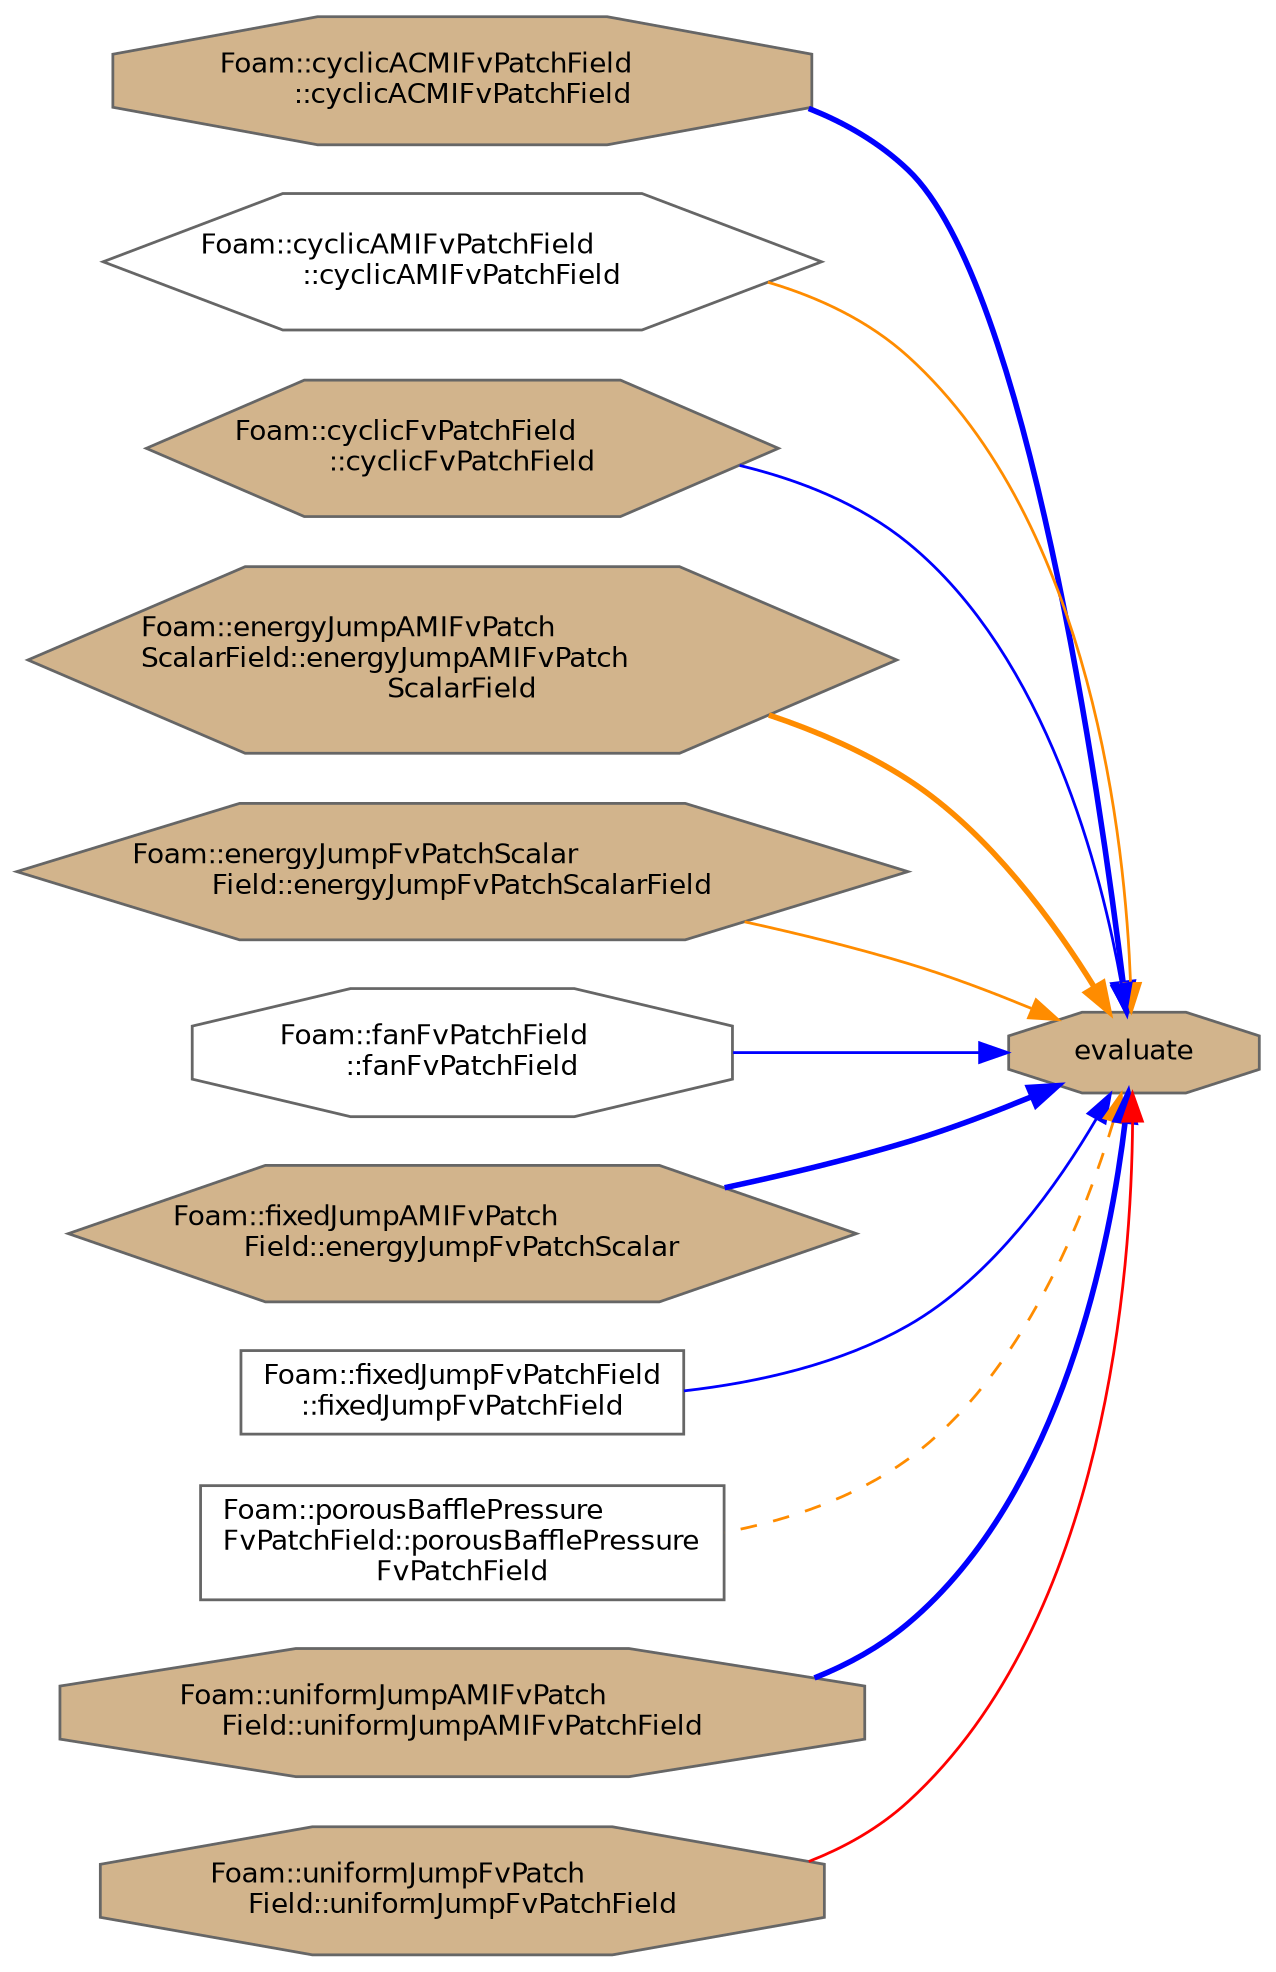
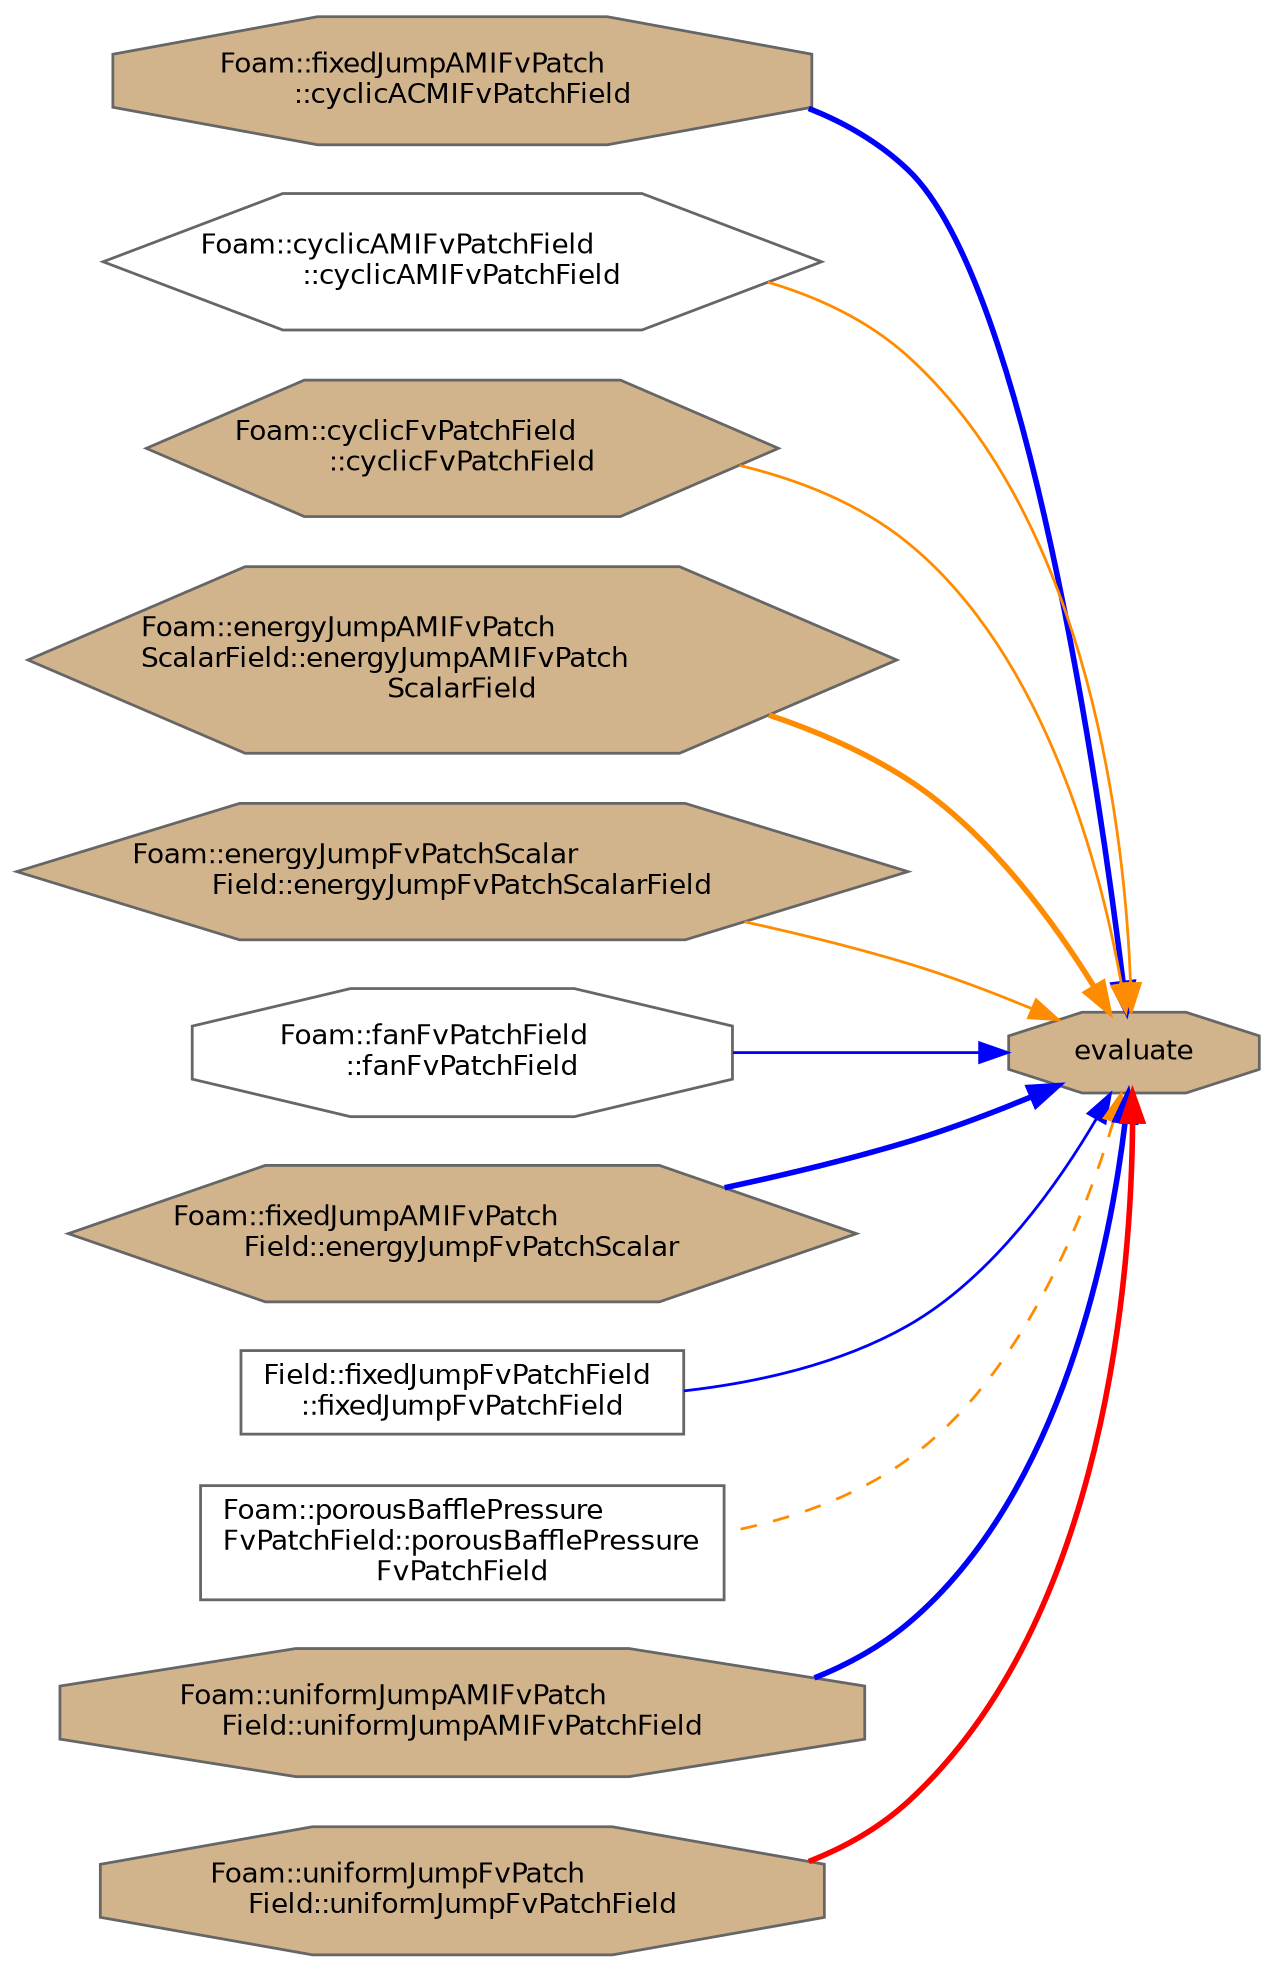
(462, 81) -> (462, 81)
(1008, 663) -> (1008, 663)
(462, 1392) -> (462, 1392)
(1068, 1541) -> (1068, 1541)
